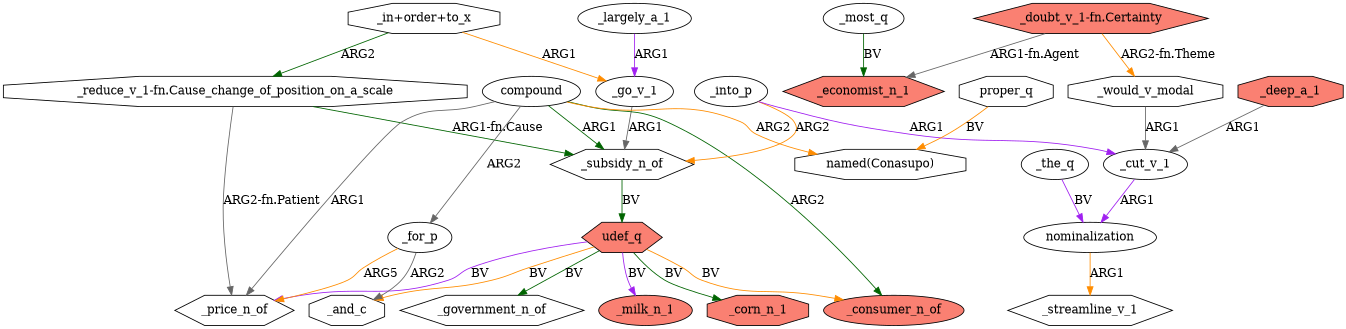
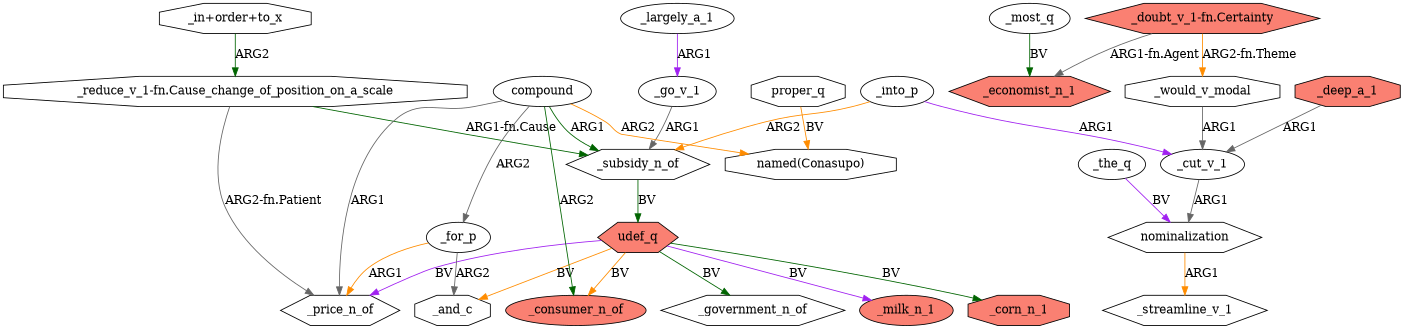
(530, 55) -> none
(1120, 197) -> (1195, 197)
(1090, 237) -> (1185, 237)
(381, 274) -> (386, 274)
